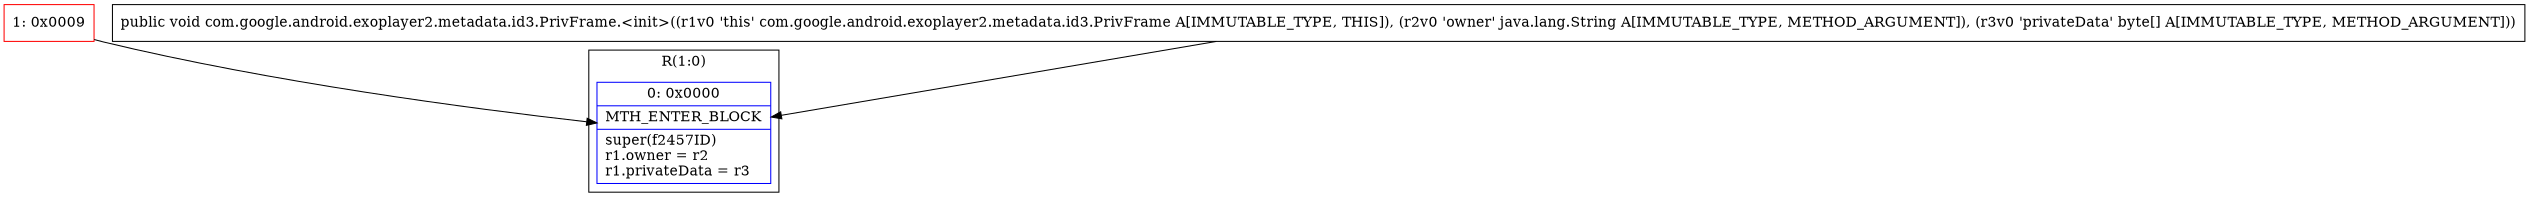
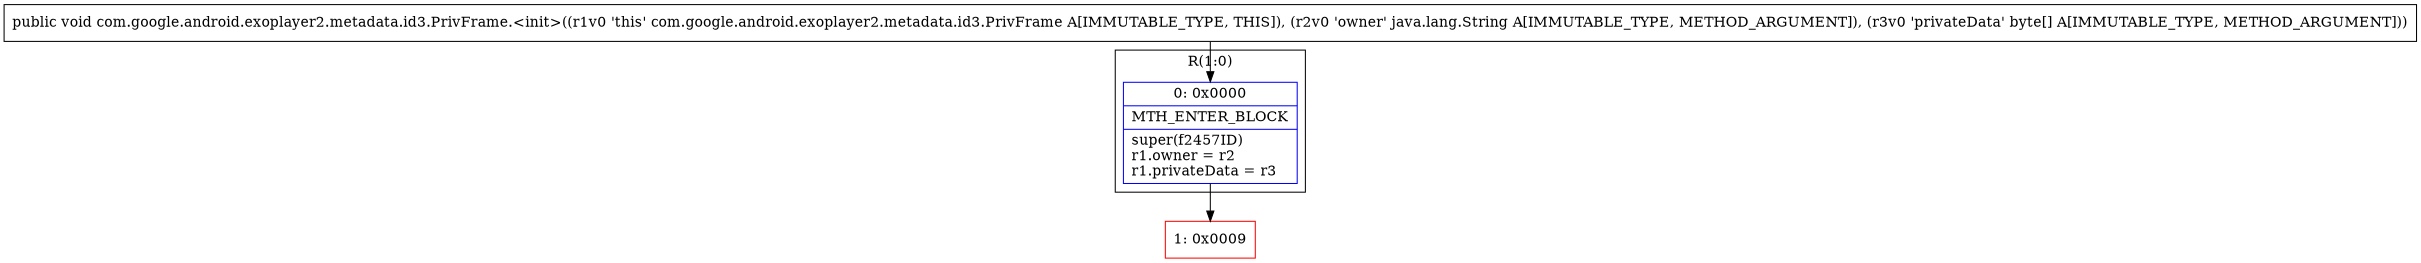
(339, 88) -> (1210, 199)
